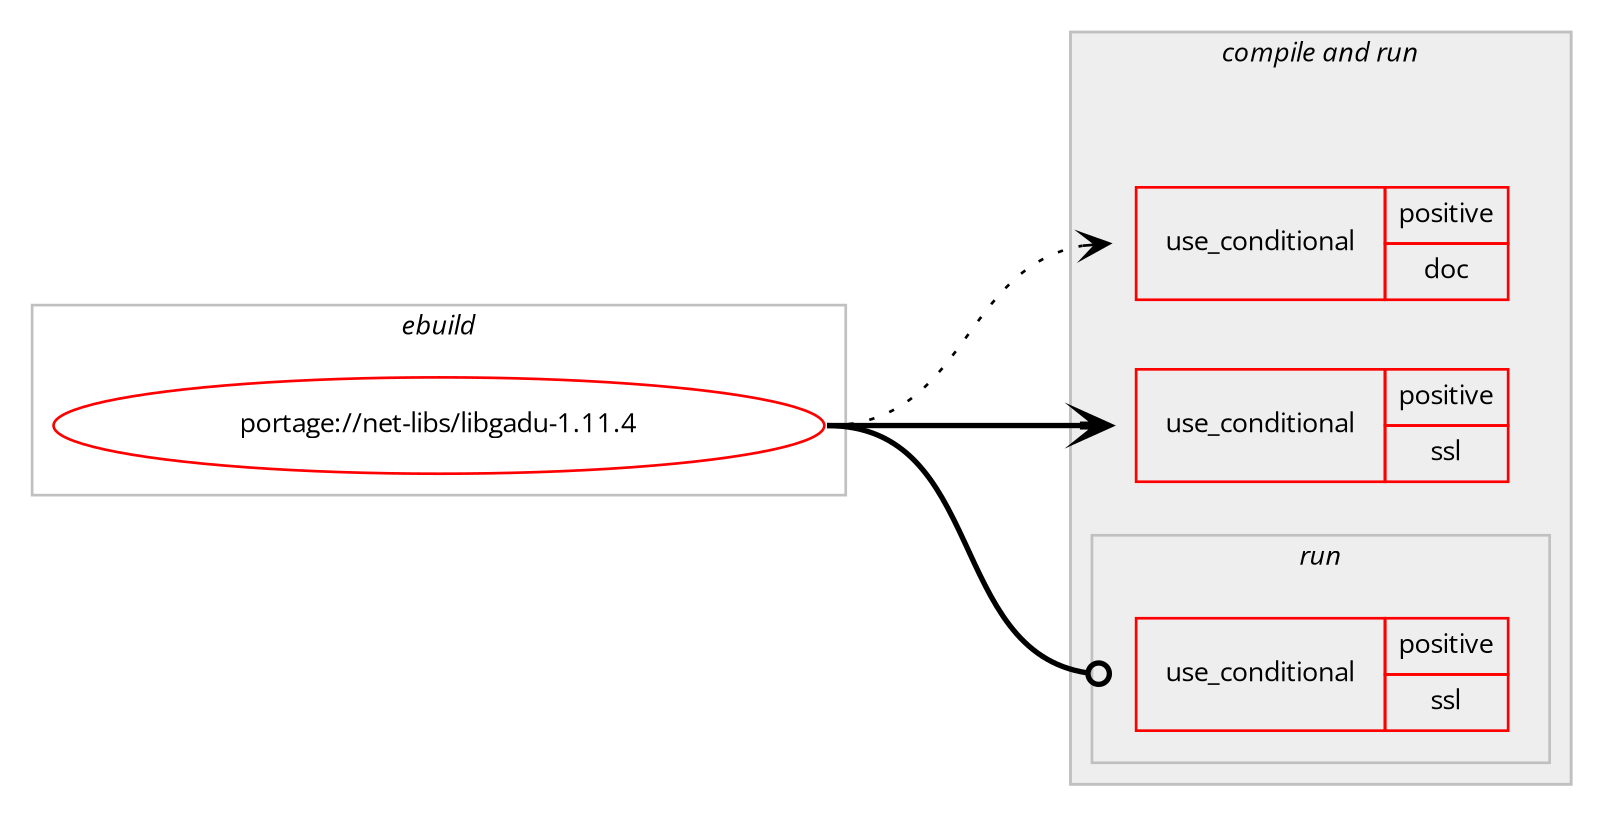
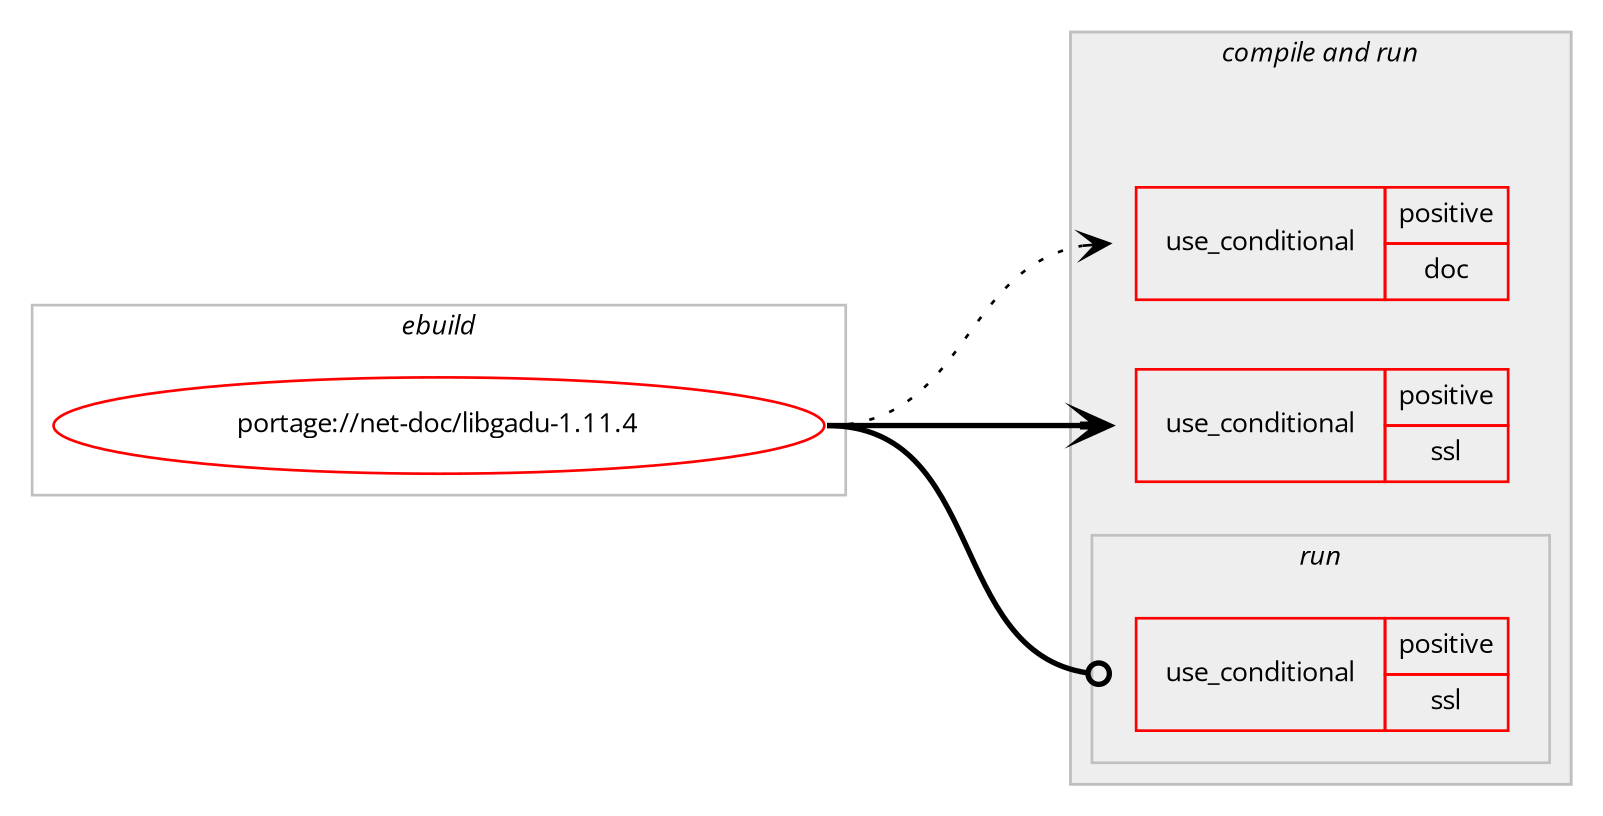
(439, 426) -> (439, 426)
